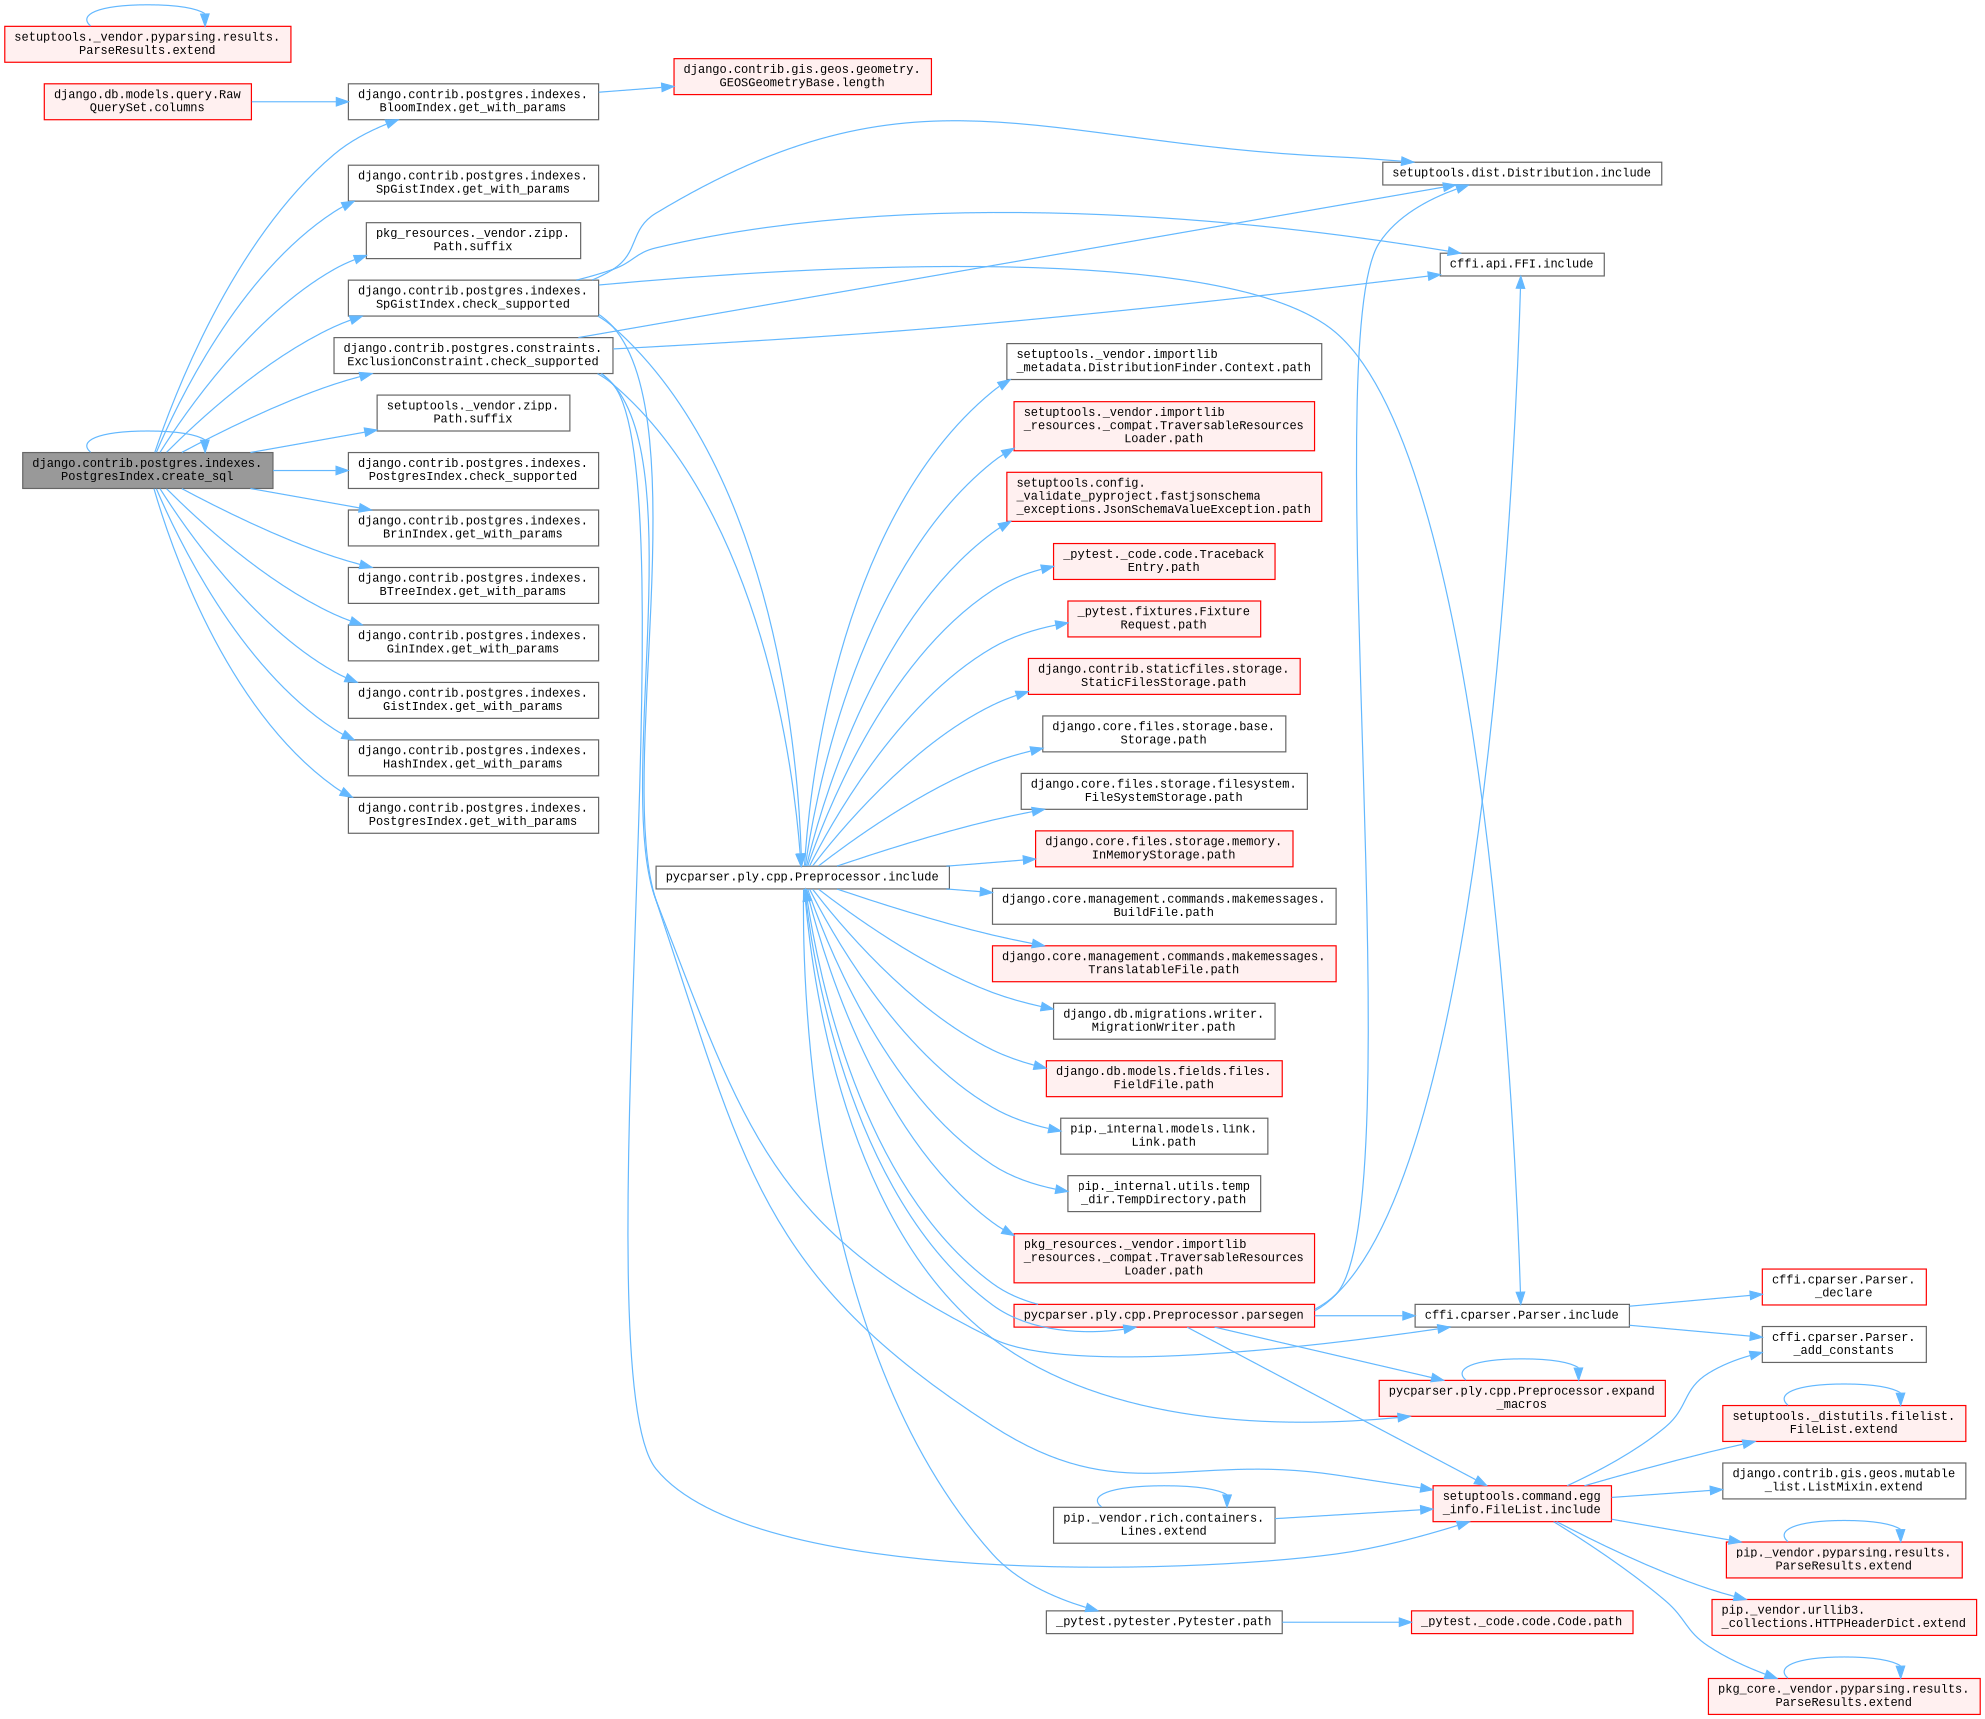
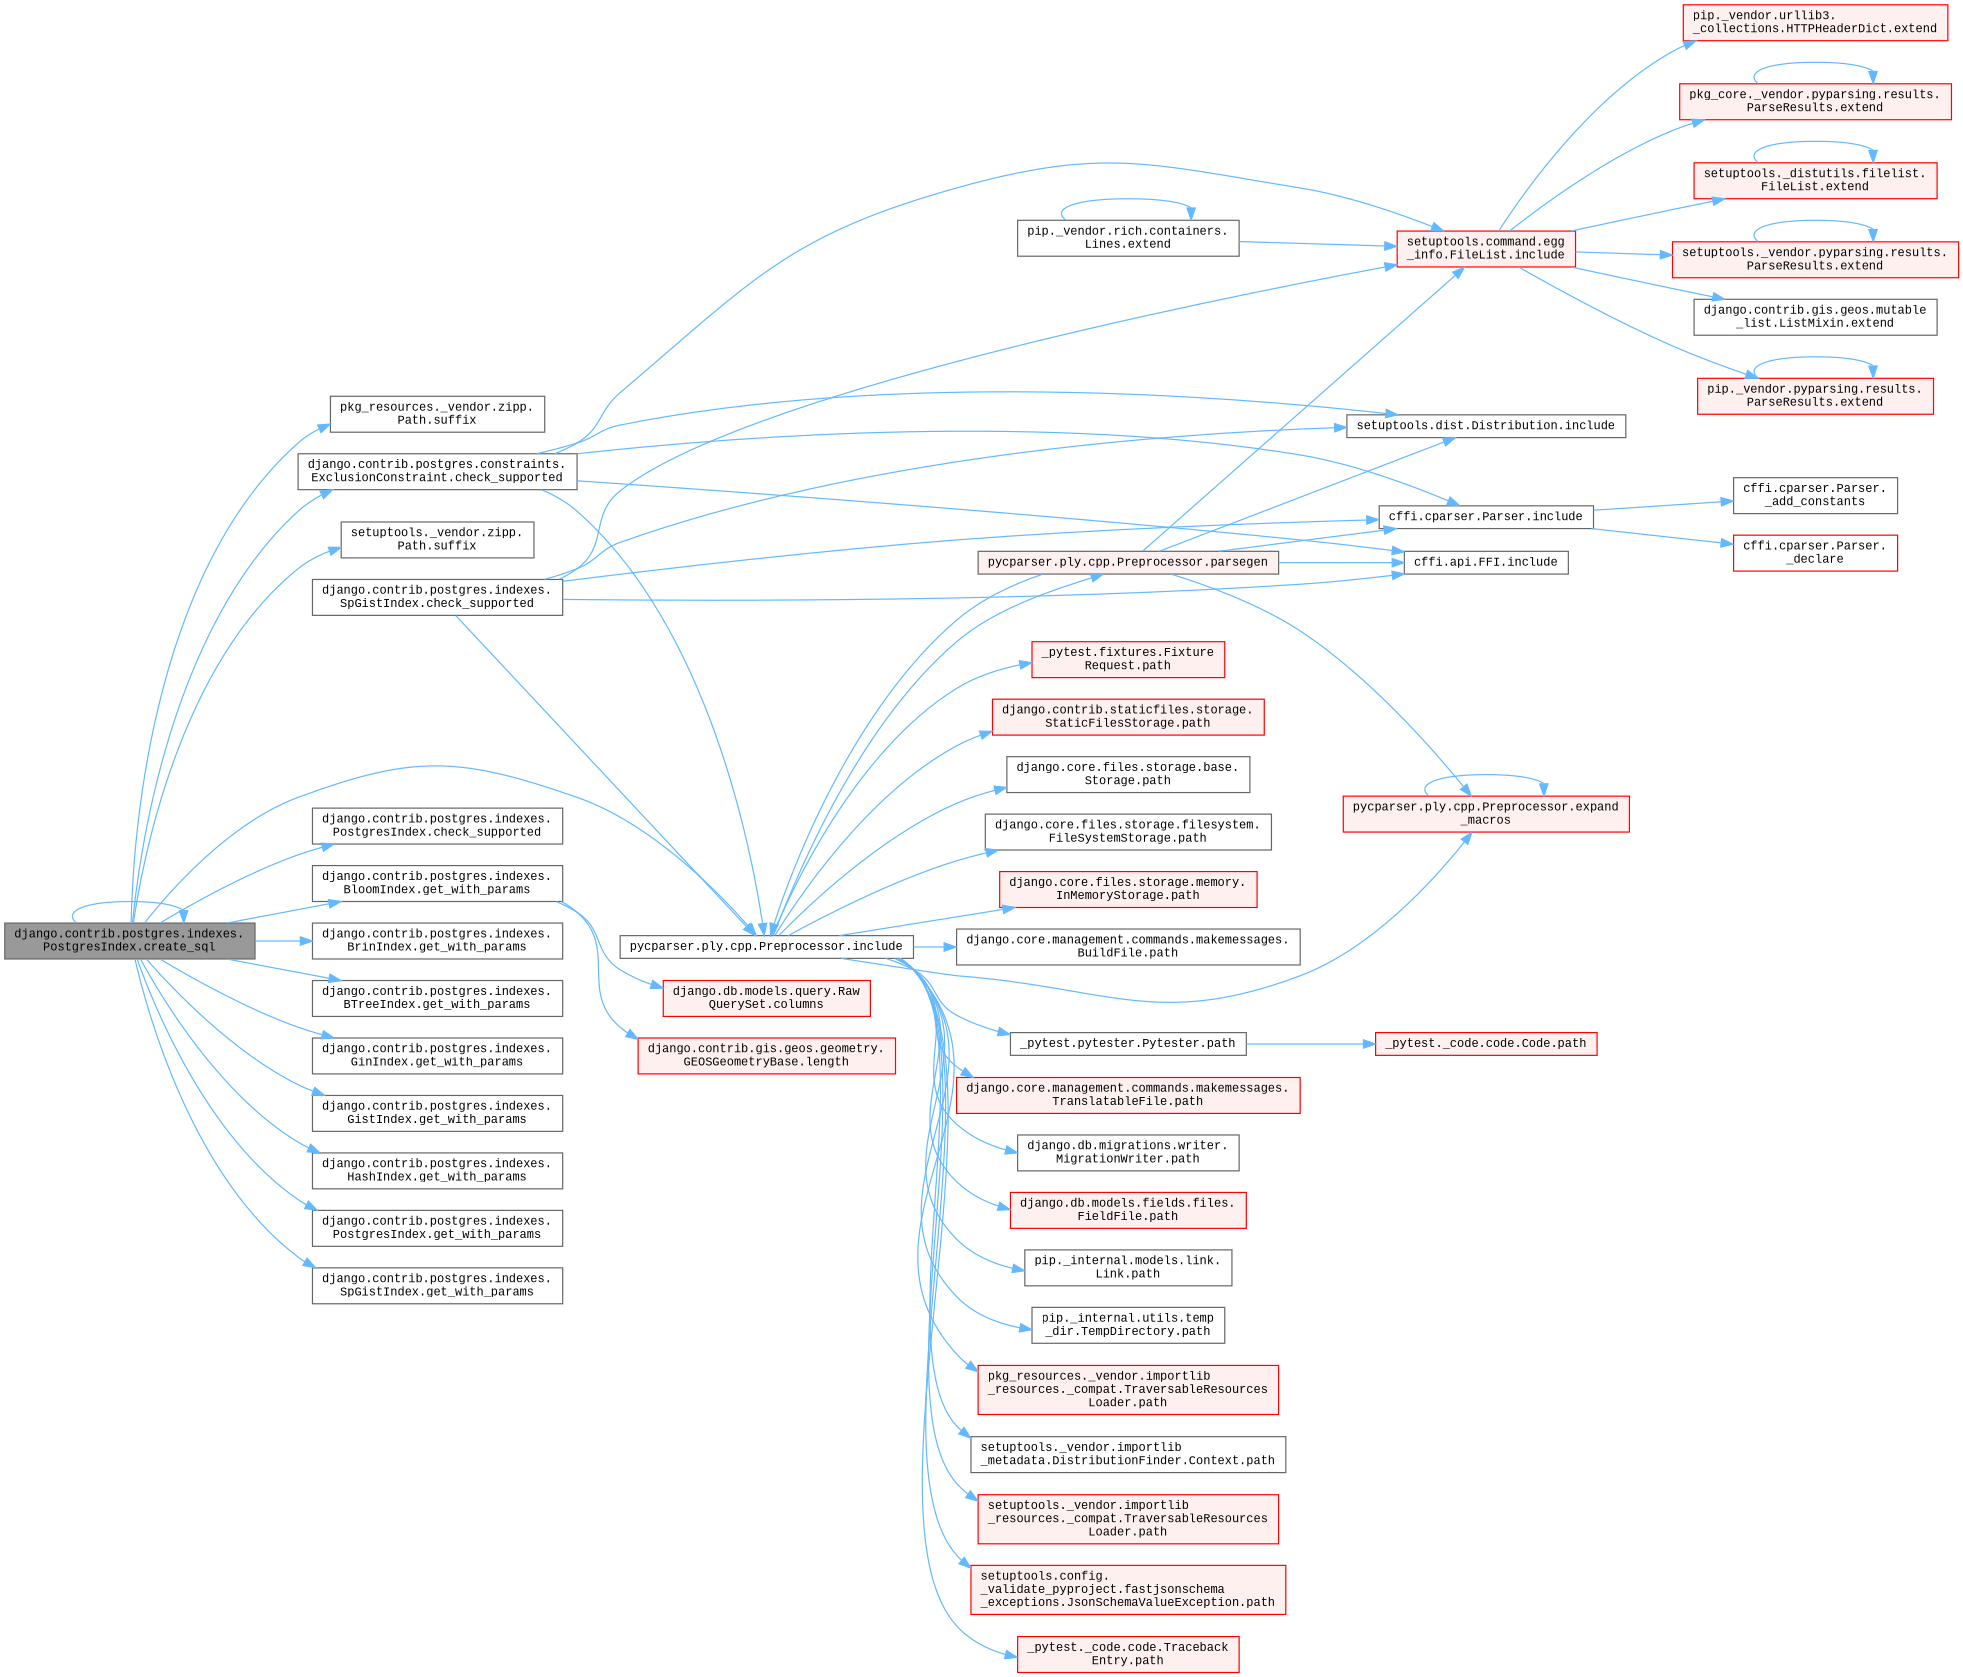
(294, 102) -> (605, 955)
(252, 377) -> (445, 766)
(1164, 1316) -> (1128, 563)
(1666, 1427) -> (1618, 253)
